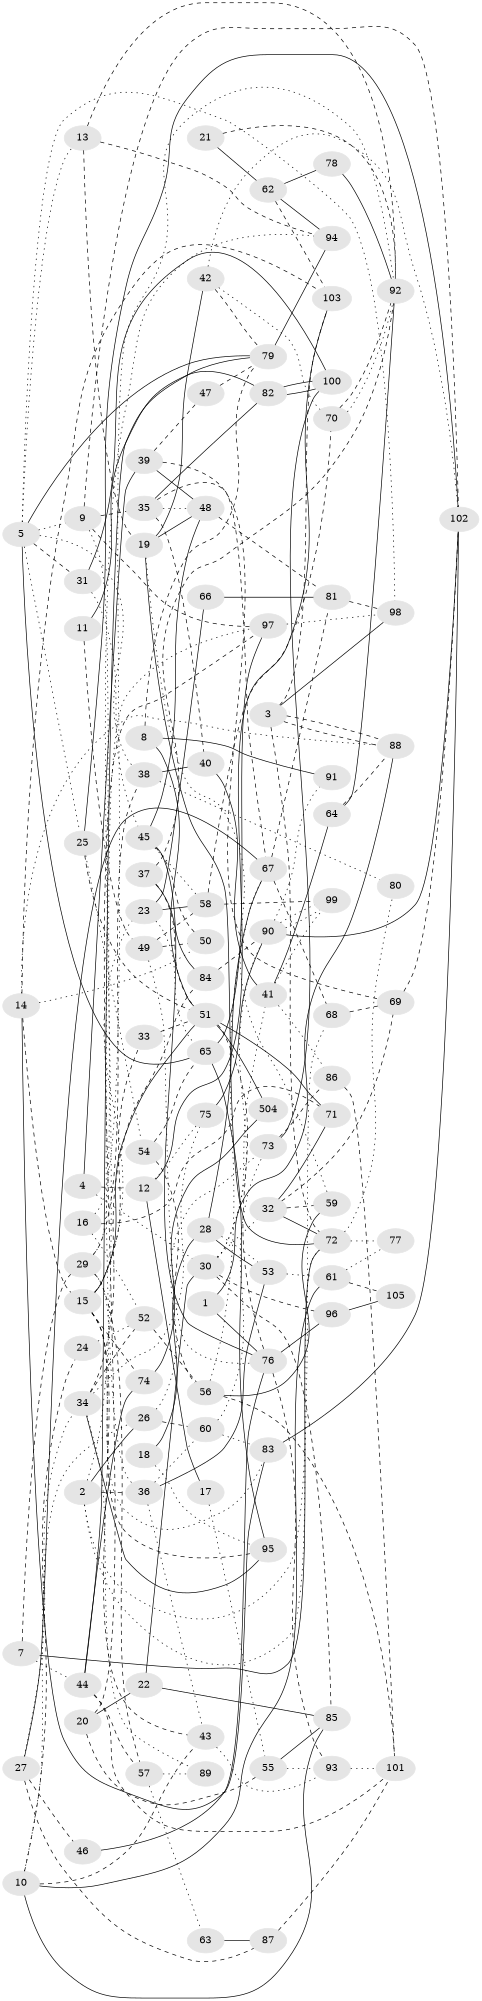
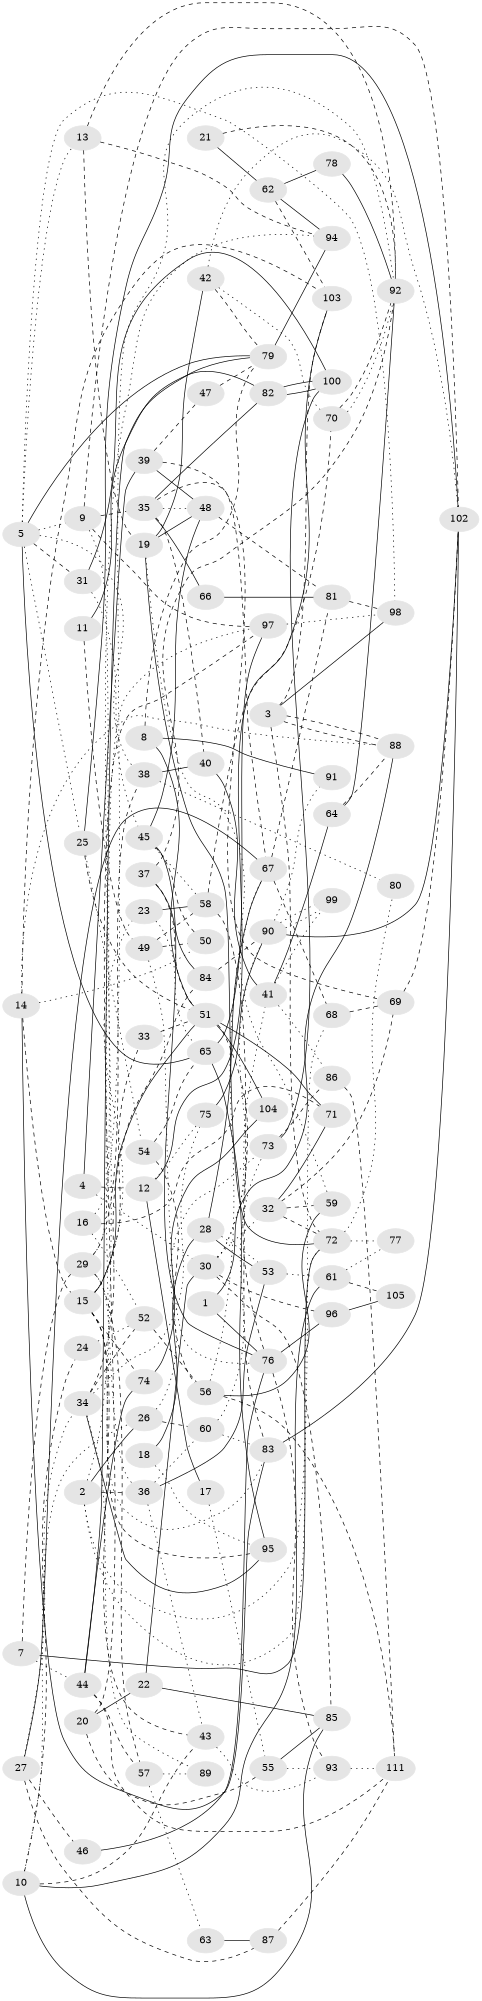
(184, 757) -> (179, 551)
(269, 903) -> (246, 1082)
(268, 1110) -> (268, 1110)
(300, 1225) -> (300, 1225)
(396, 1768) -> (396, 1768)
